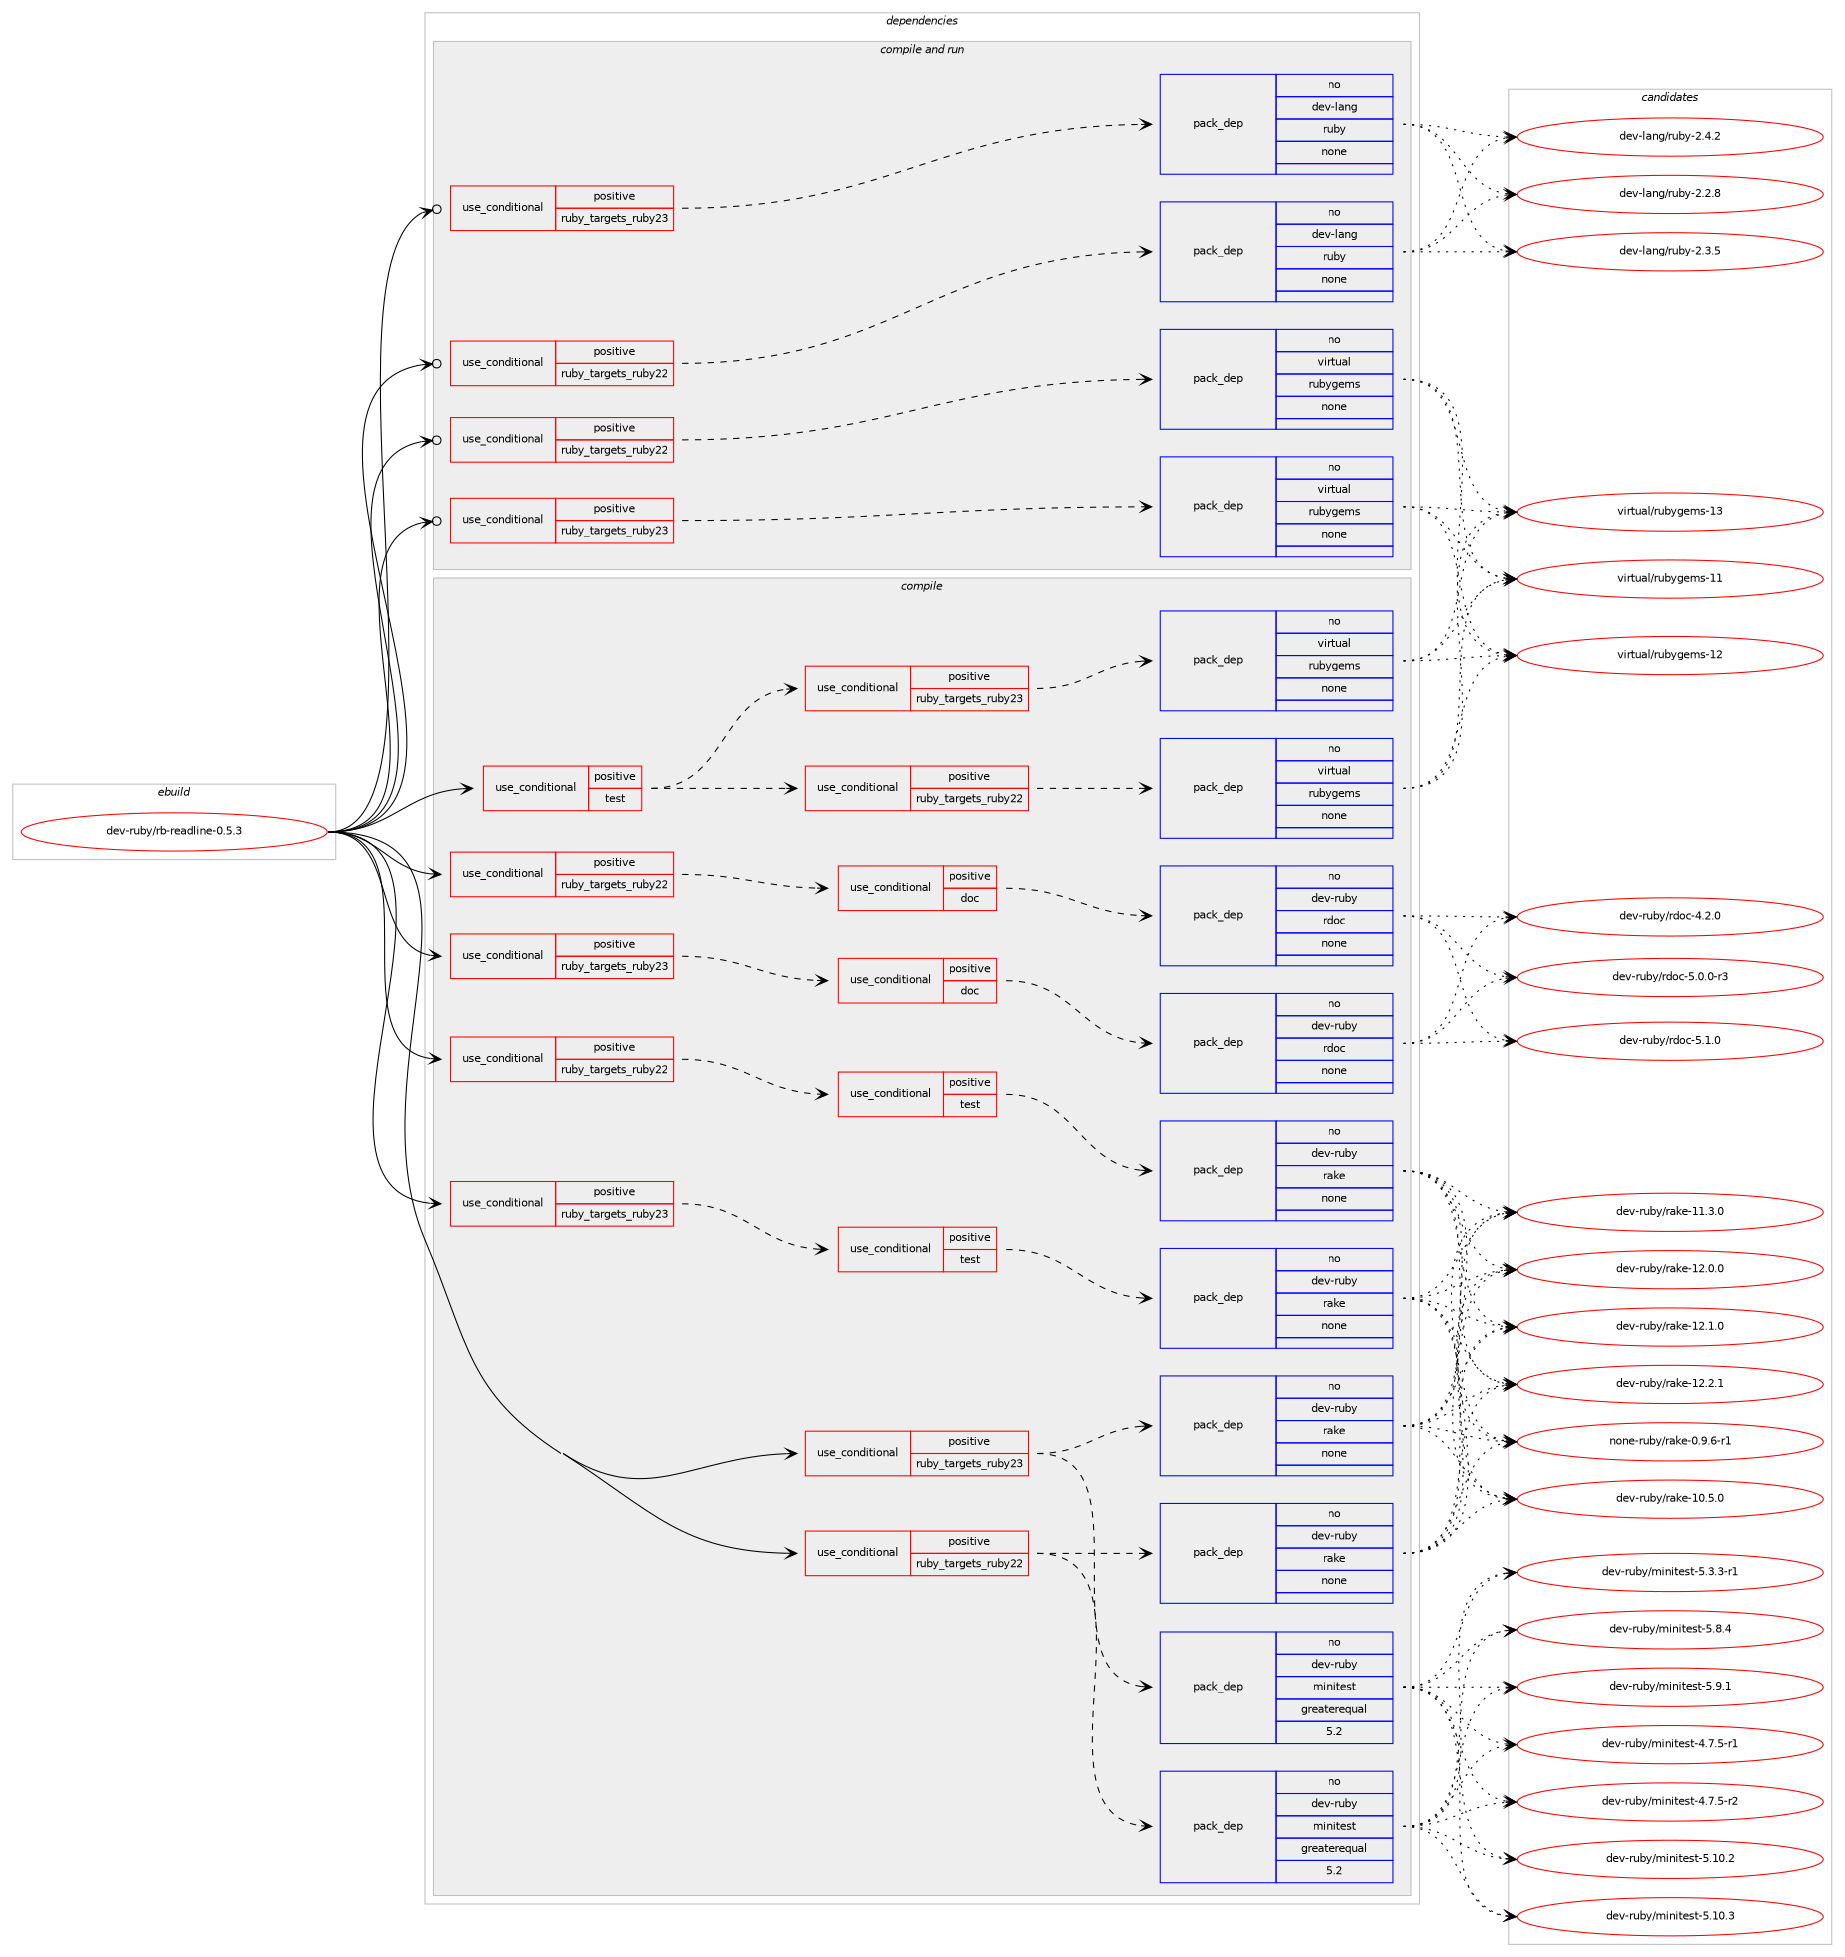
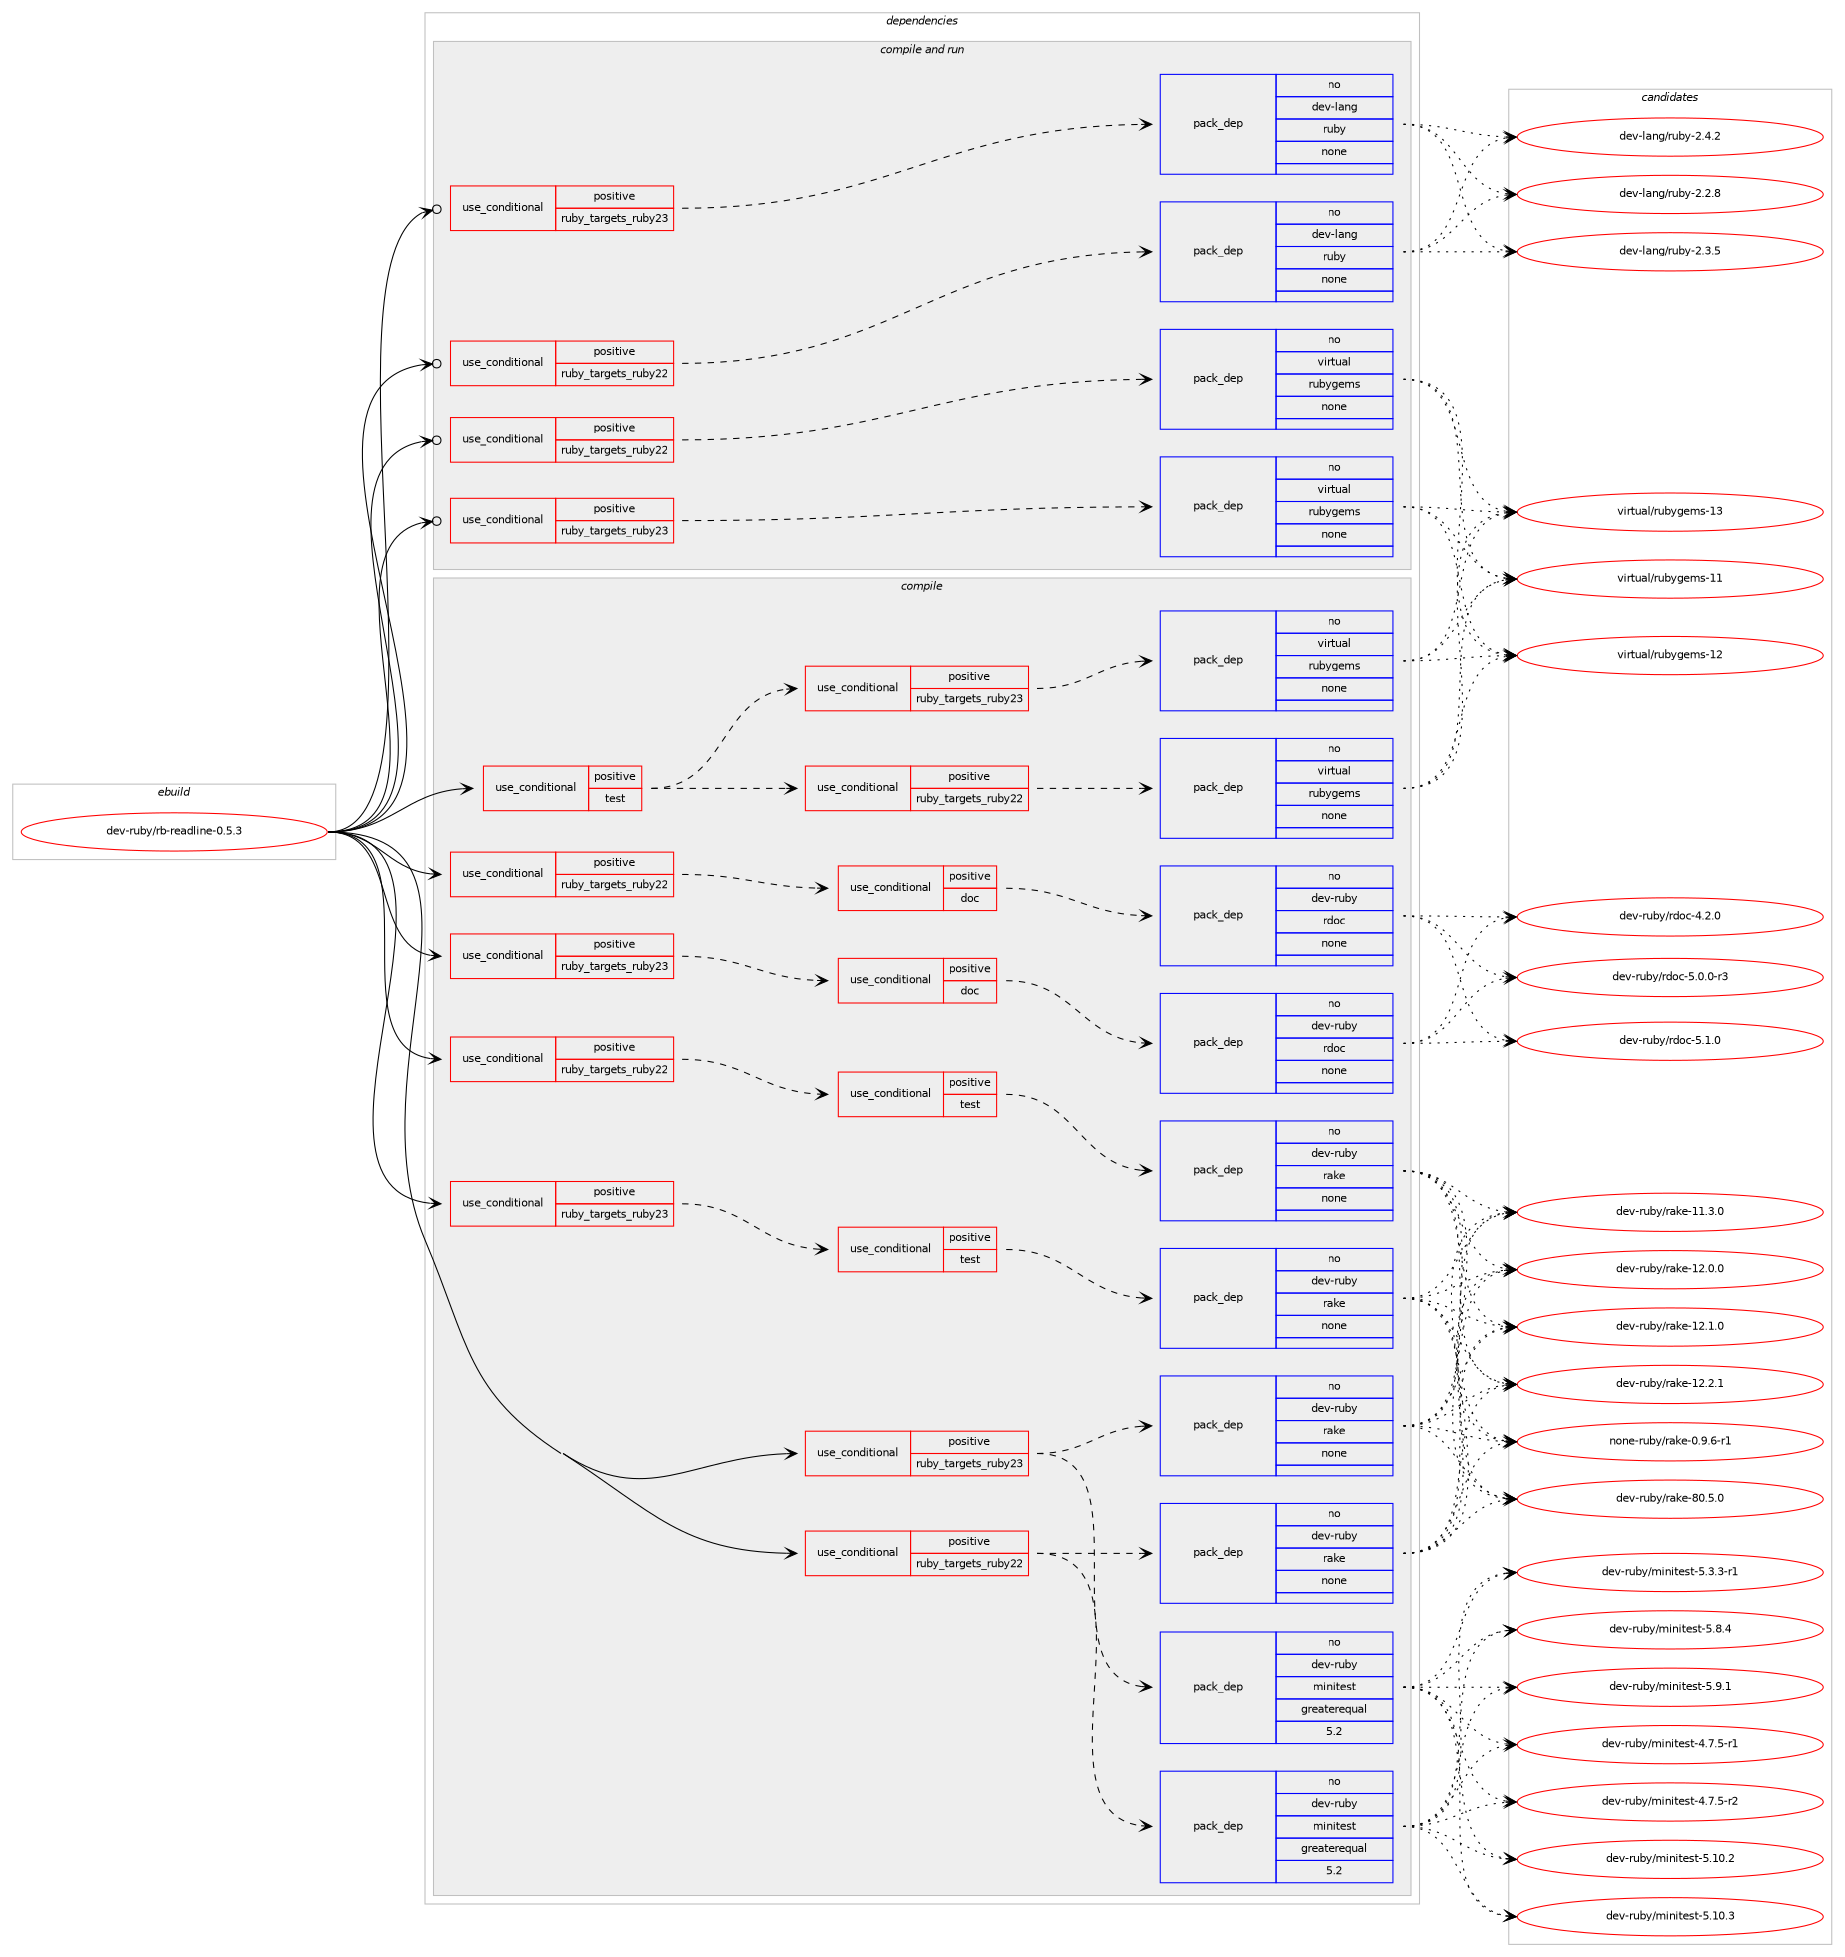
(1670, 1499) -> (1670, 1499)
